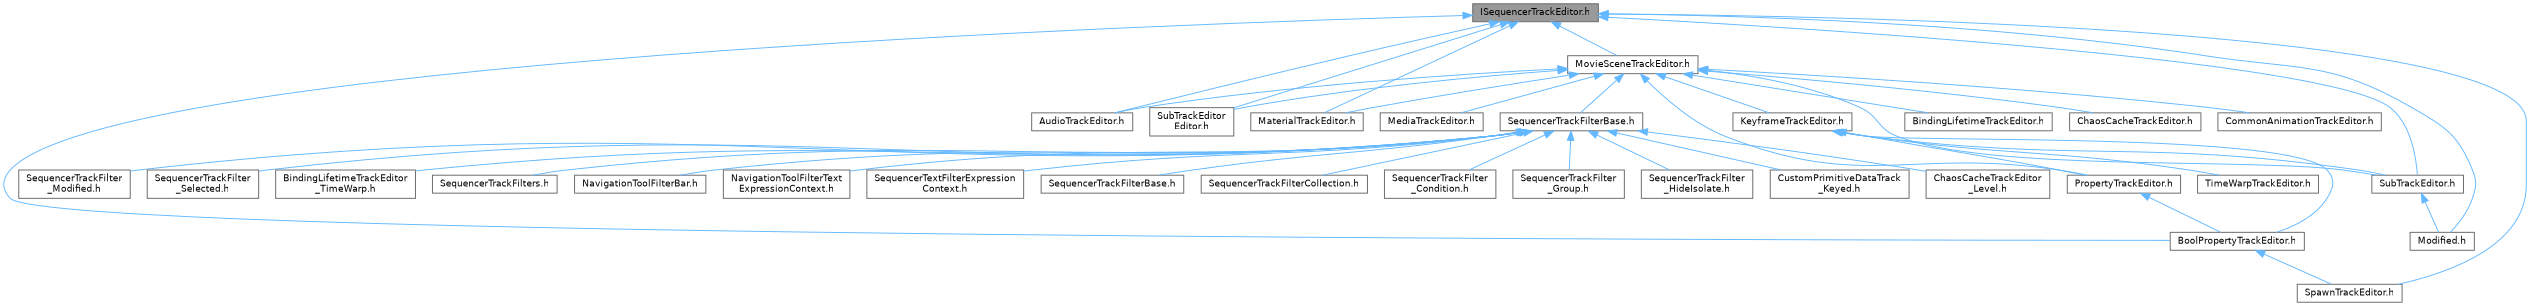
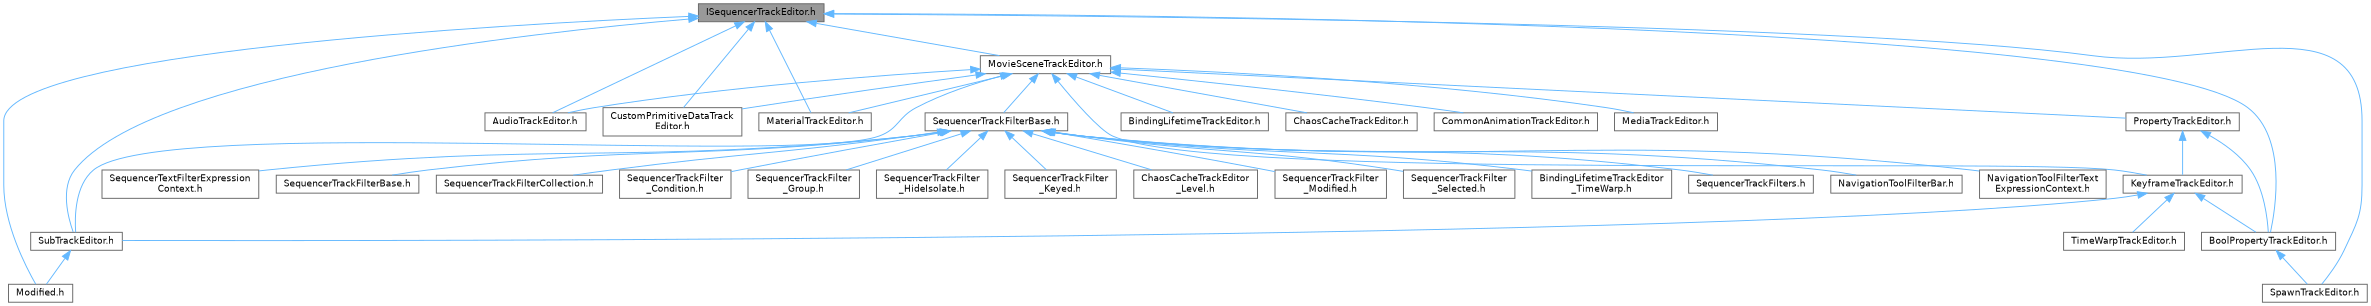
(1192, 122) -> (672, 122)
(1966, 153) -> (2183, 158)
(1840, 184) -> (1061, 184)
